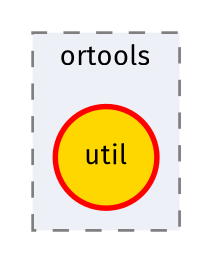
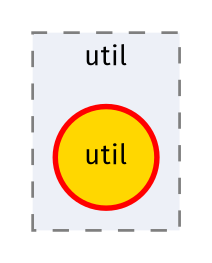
(106, 58) -> (106, 58)
